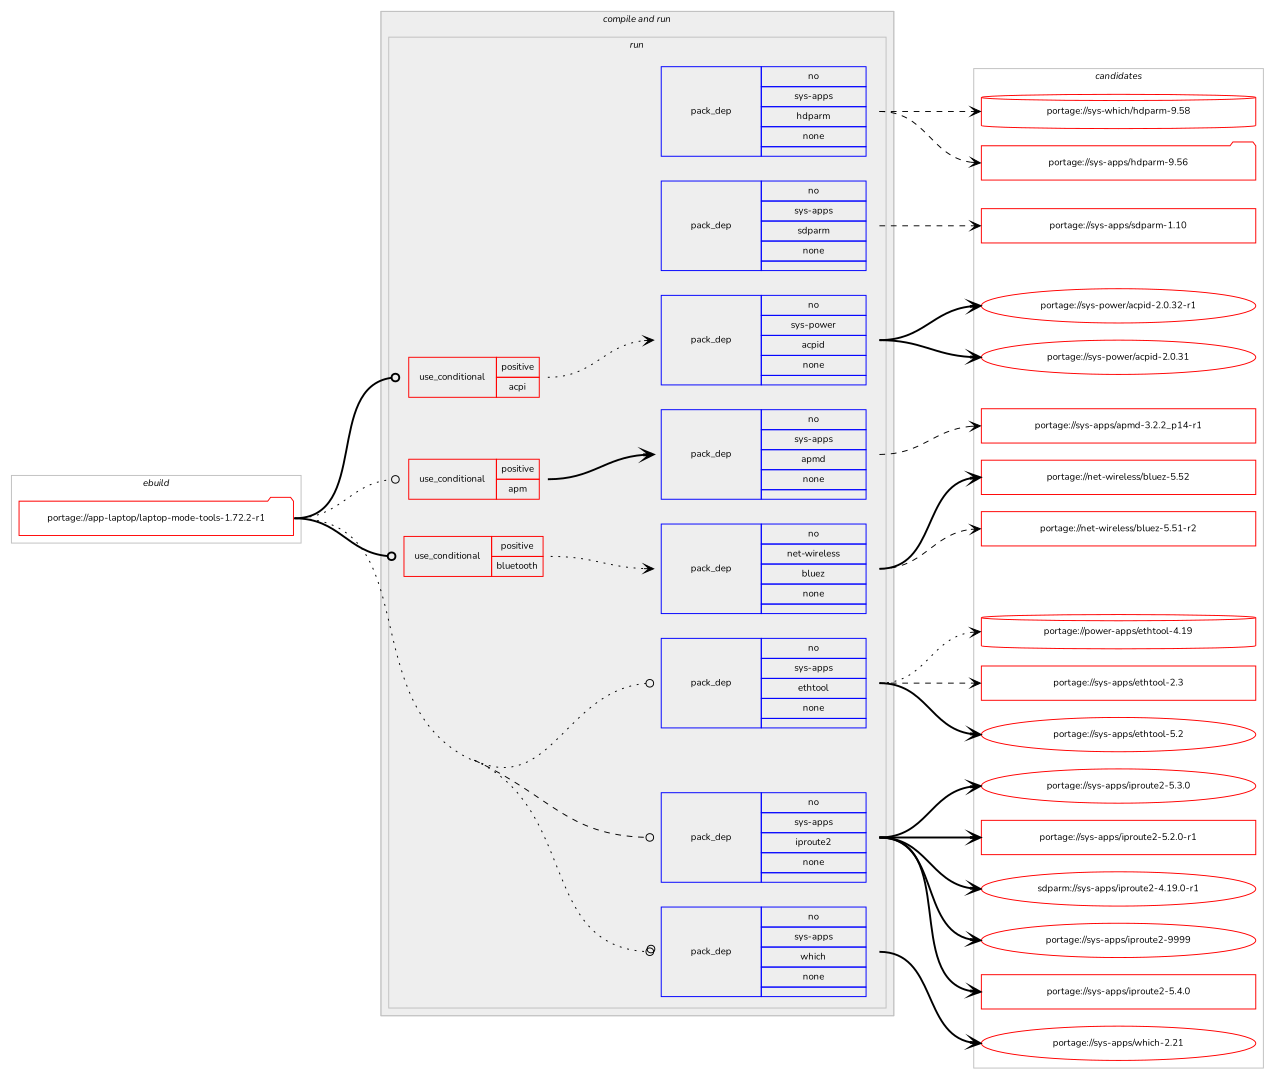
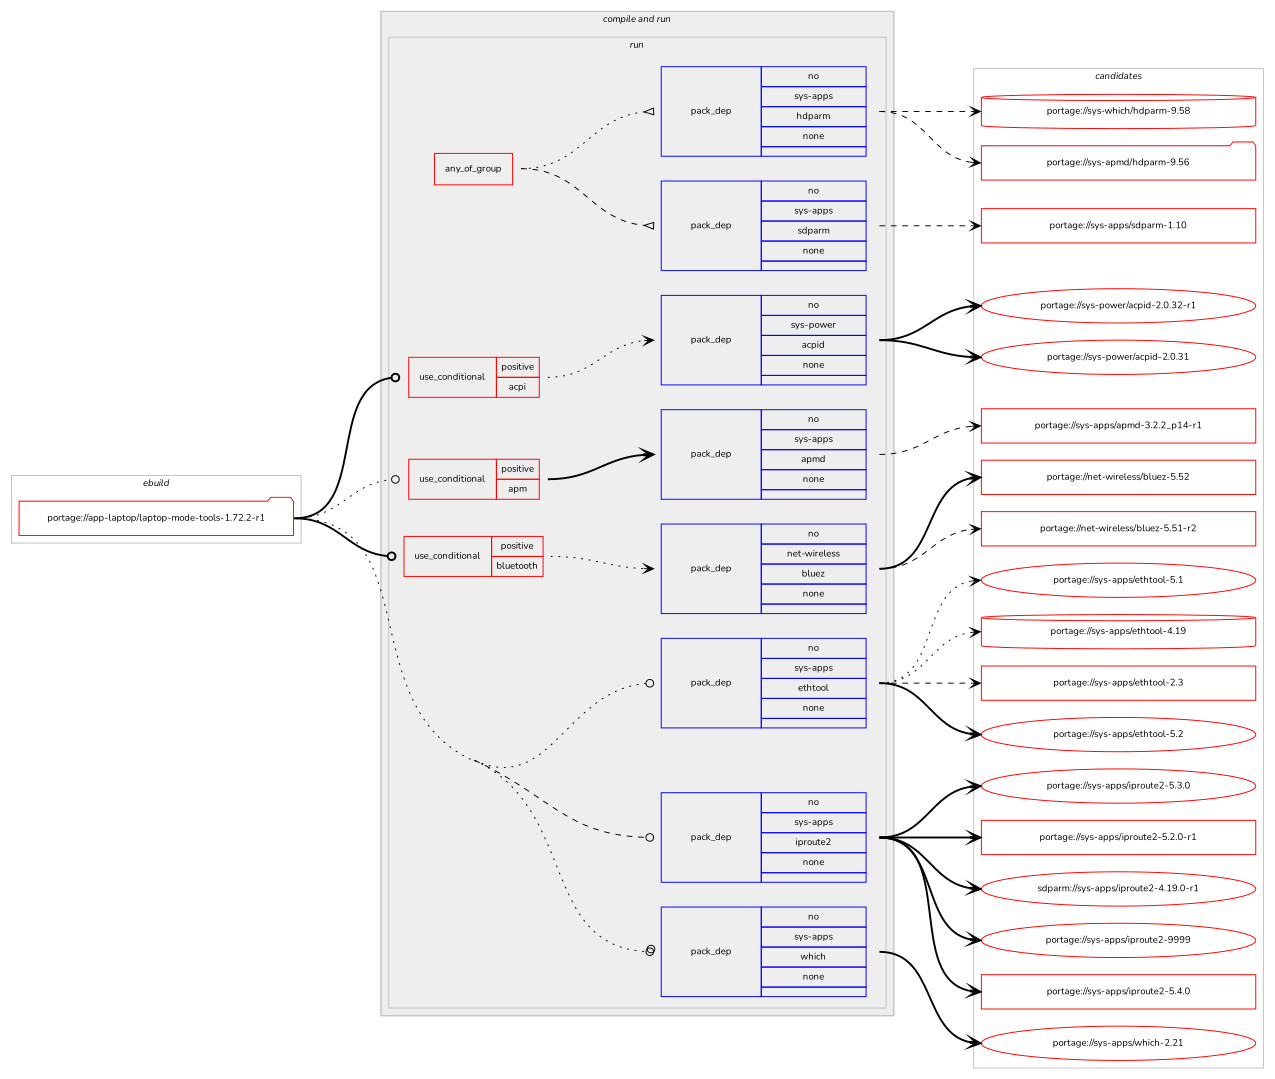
(1119, 163) -> (1119, 163)
none -> (474, 169)
none -> (1119, 580)
(1119, 632) -> (1119, 632)
